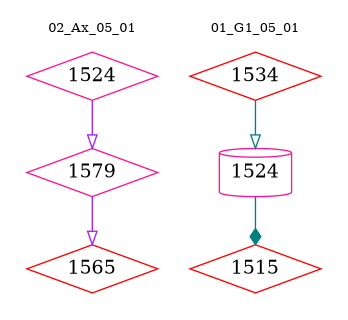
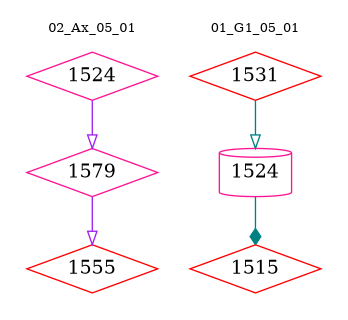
(255, 76) -> (255, 76)
(92, 269) -> (92, 269)
